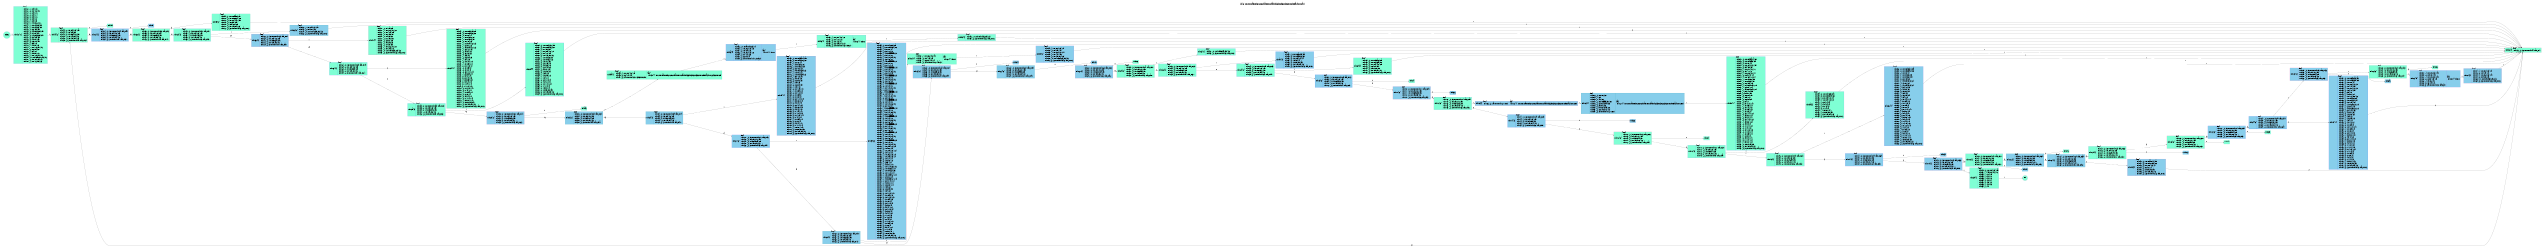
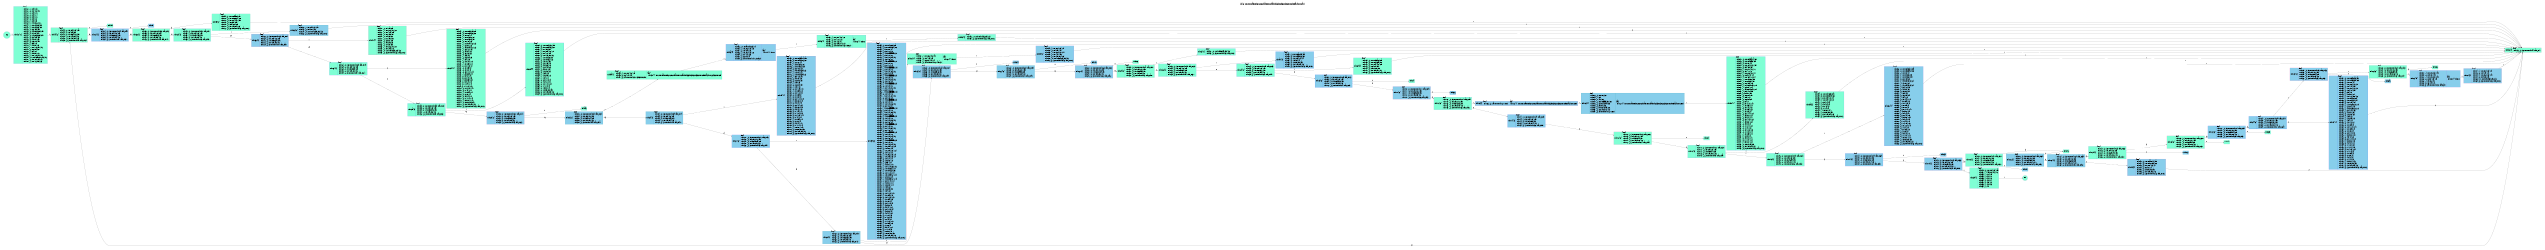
(7, 35) -> (7, 35)
none -> (1055, 72)
(1633, 121) -> none
(2004, 160) -> (2033, 151)
